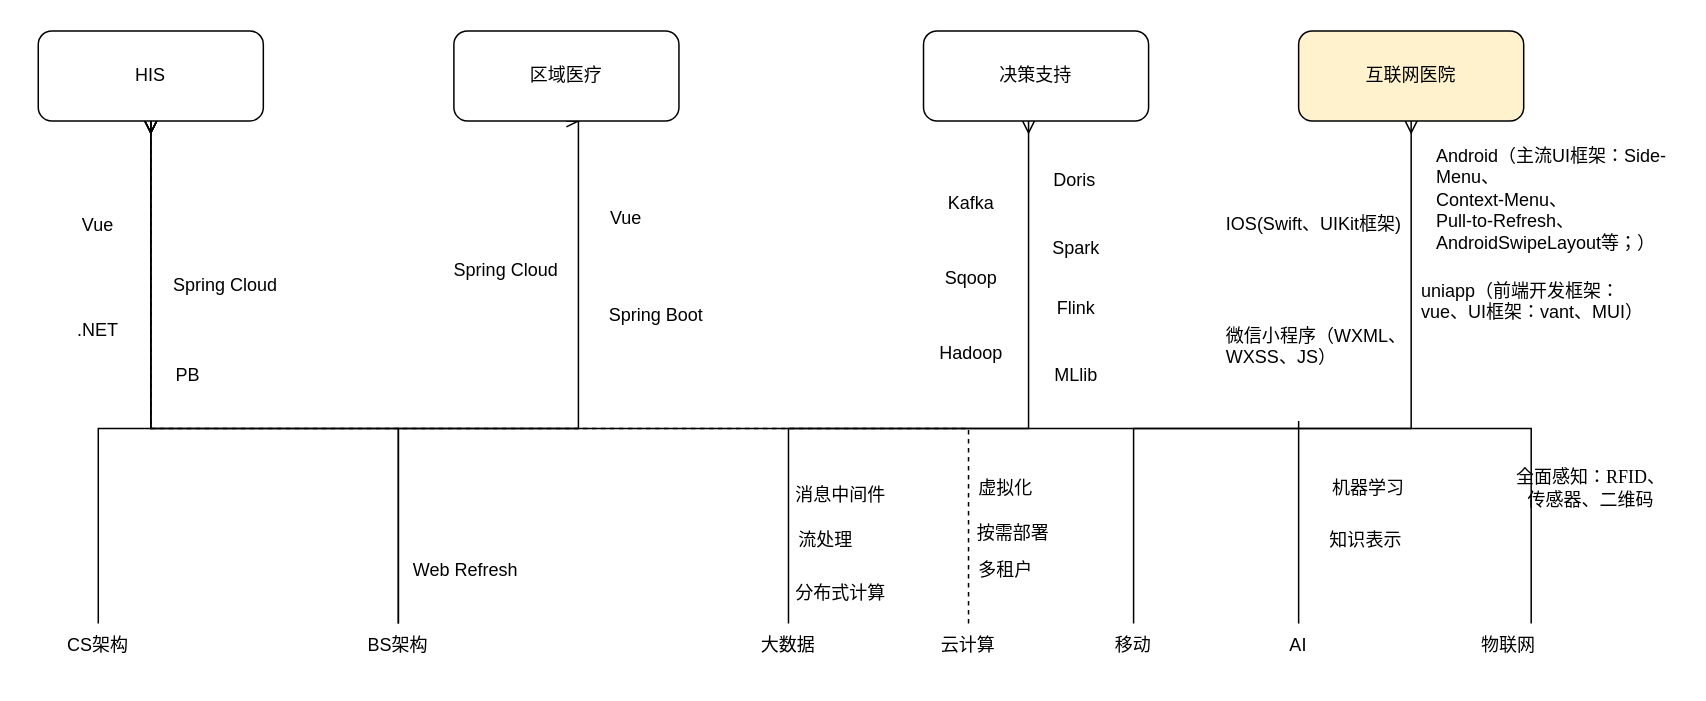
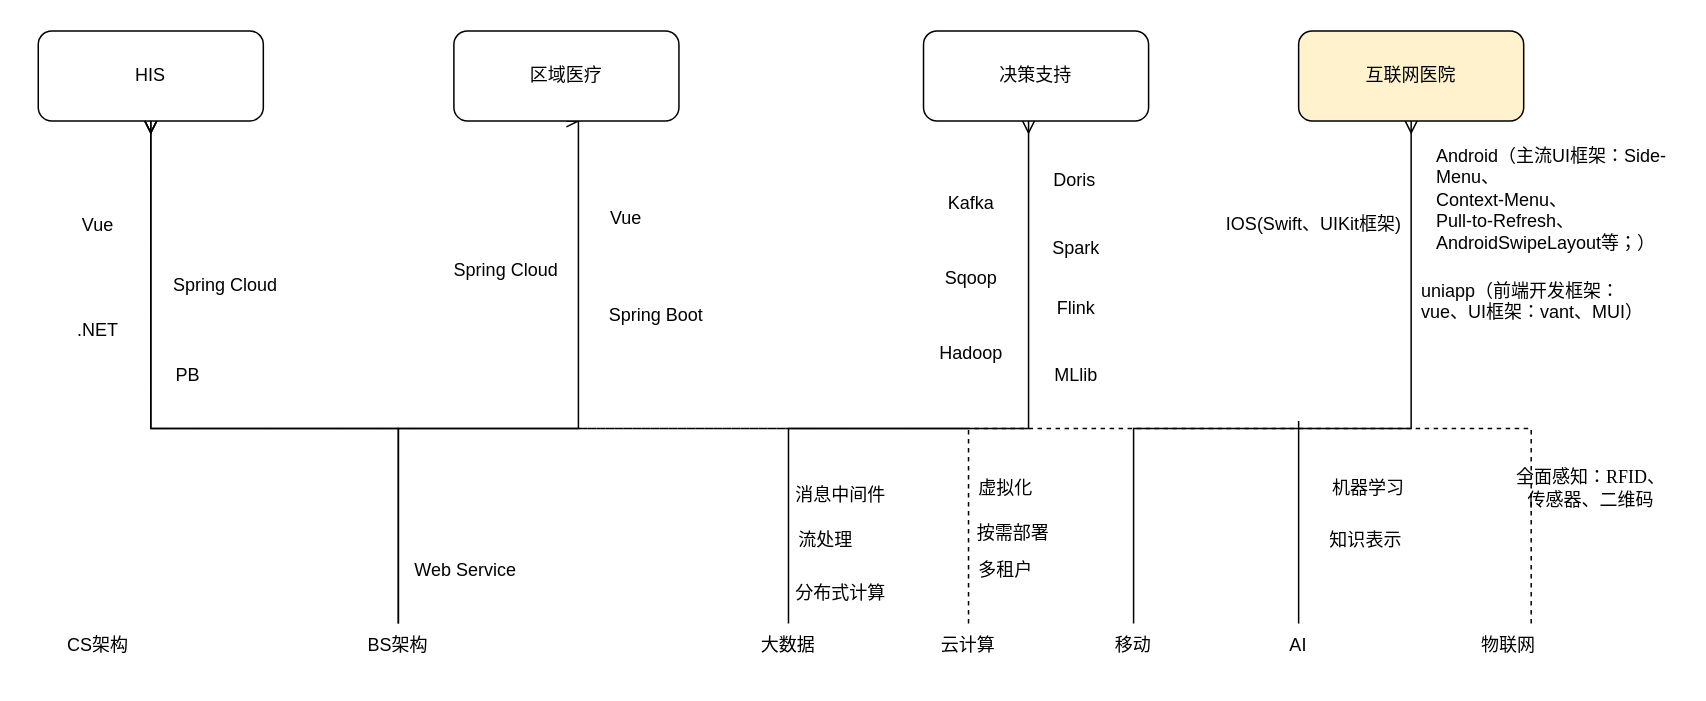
(1321, 346) -> none
(1505, 428) -> (1505, 428)
(98, 502) -> none
(466, 571) -> (466, 571)
